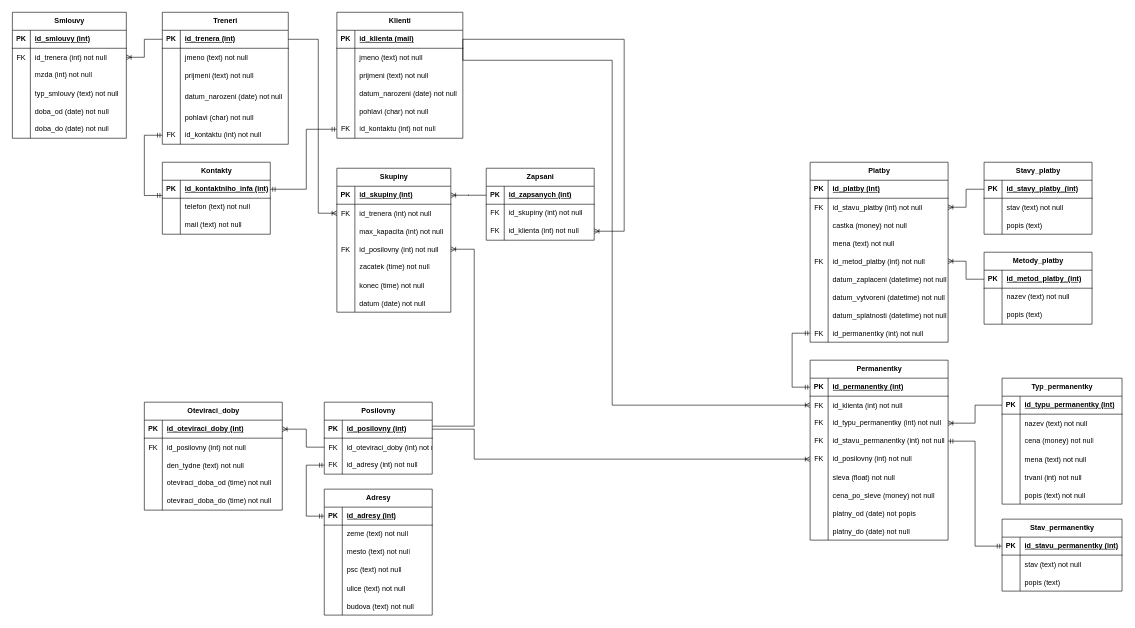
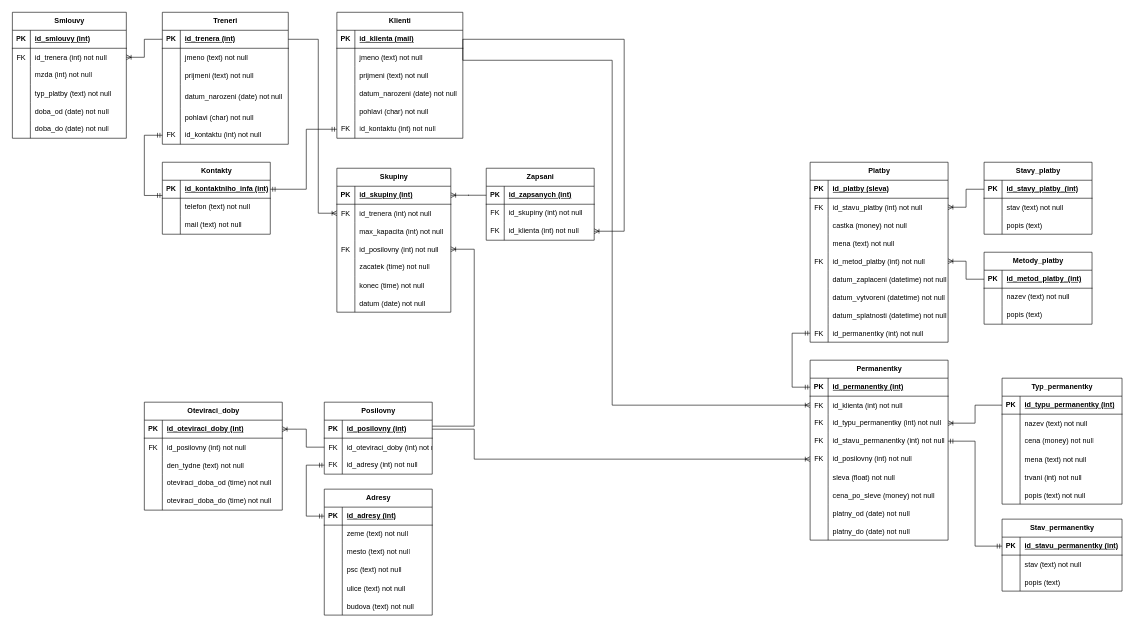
(84, 94) -> (82, 94)
(860, 189) -> (864, 189)
(881, 514) -> (878, 514)
